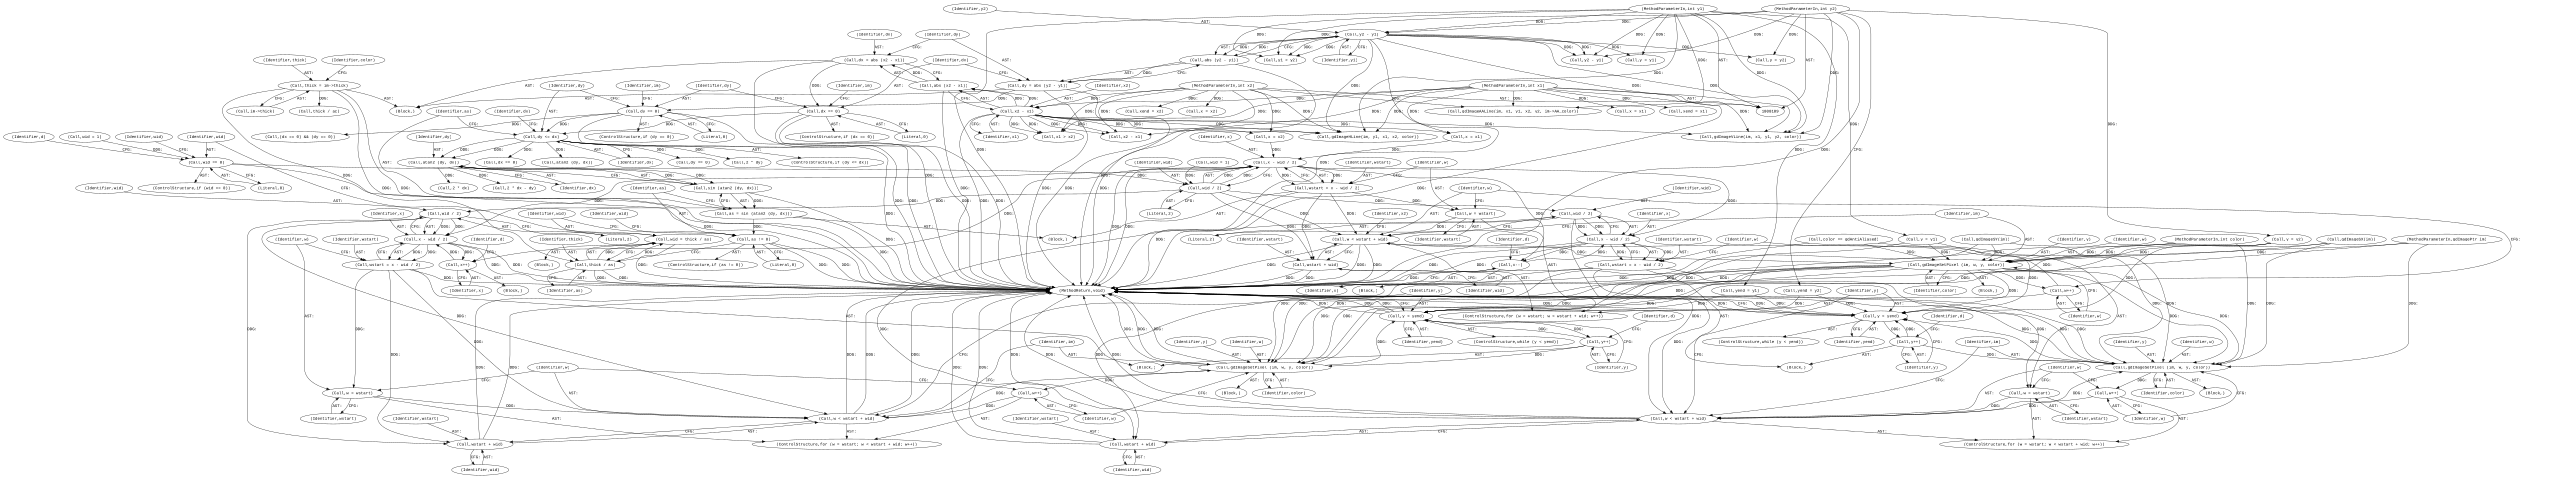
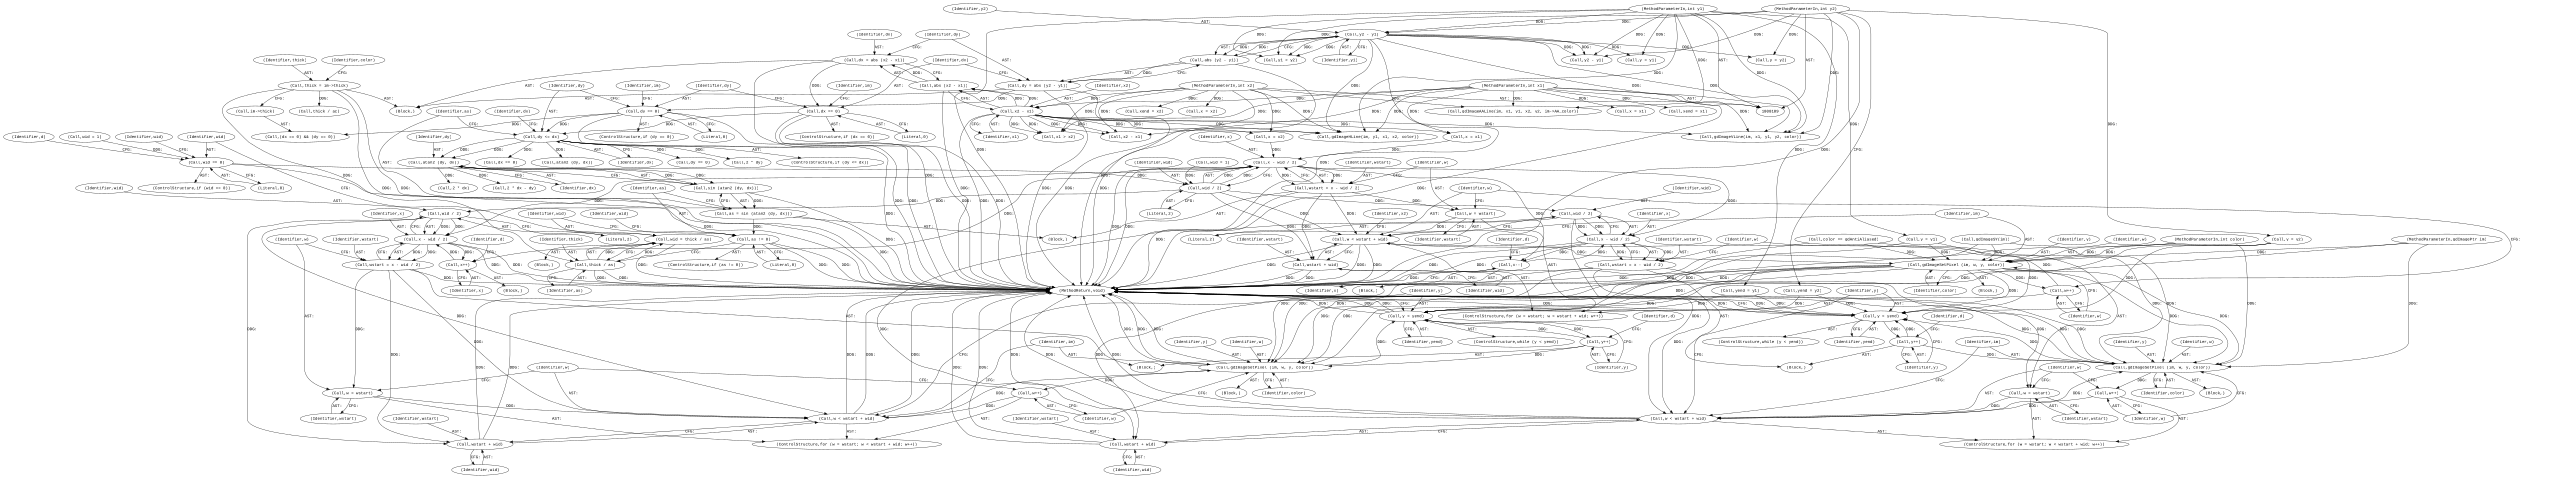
(288, 100) -> (276, 123)
(2351, 239) -> none
